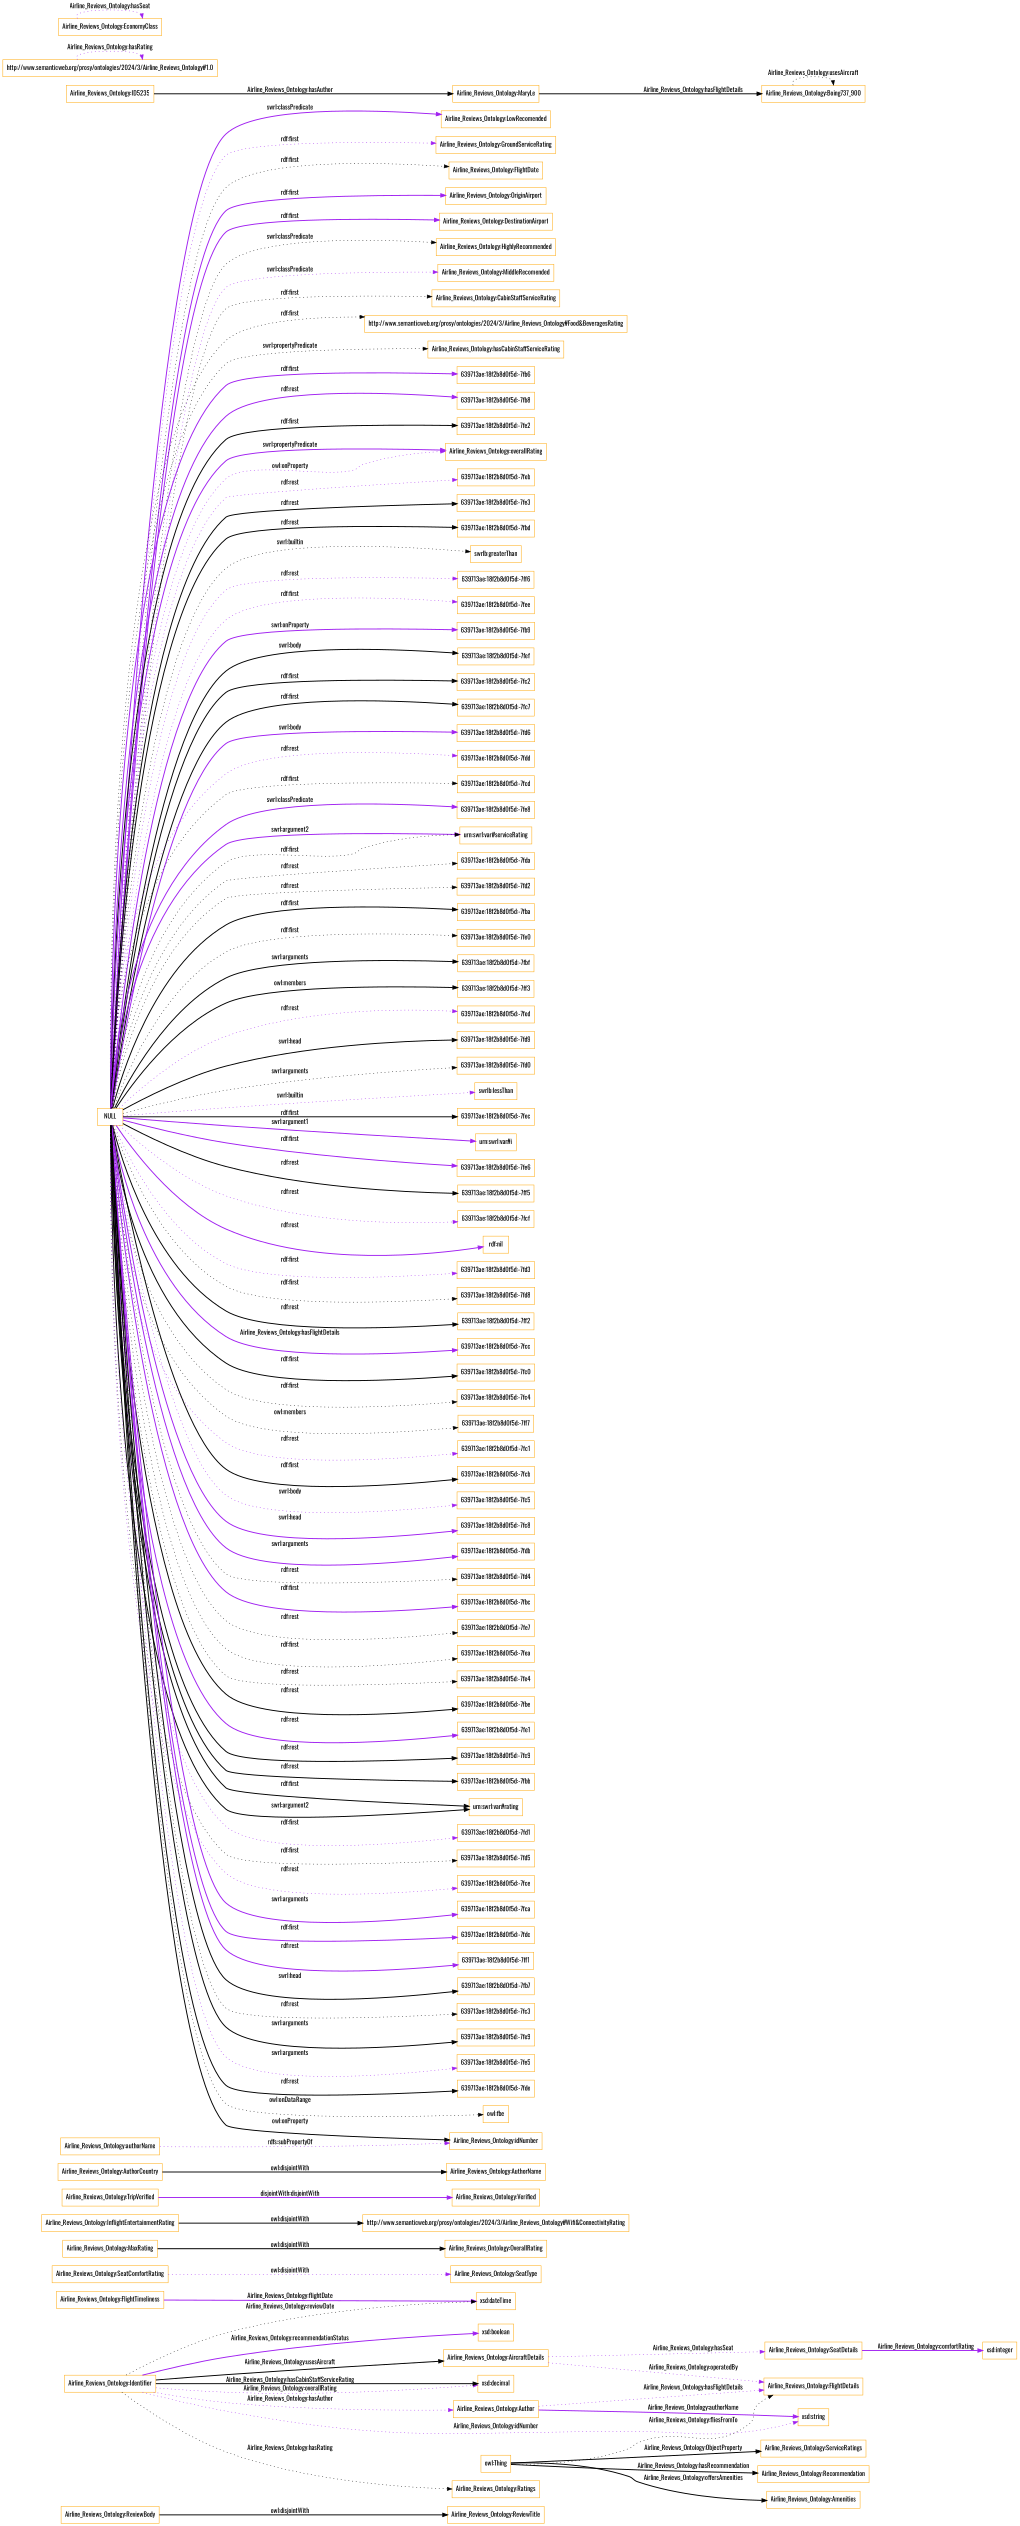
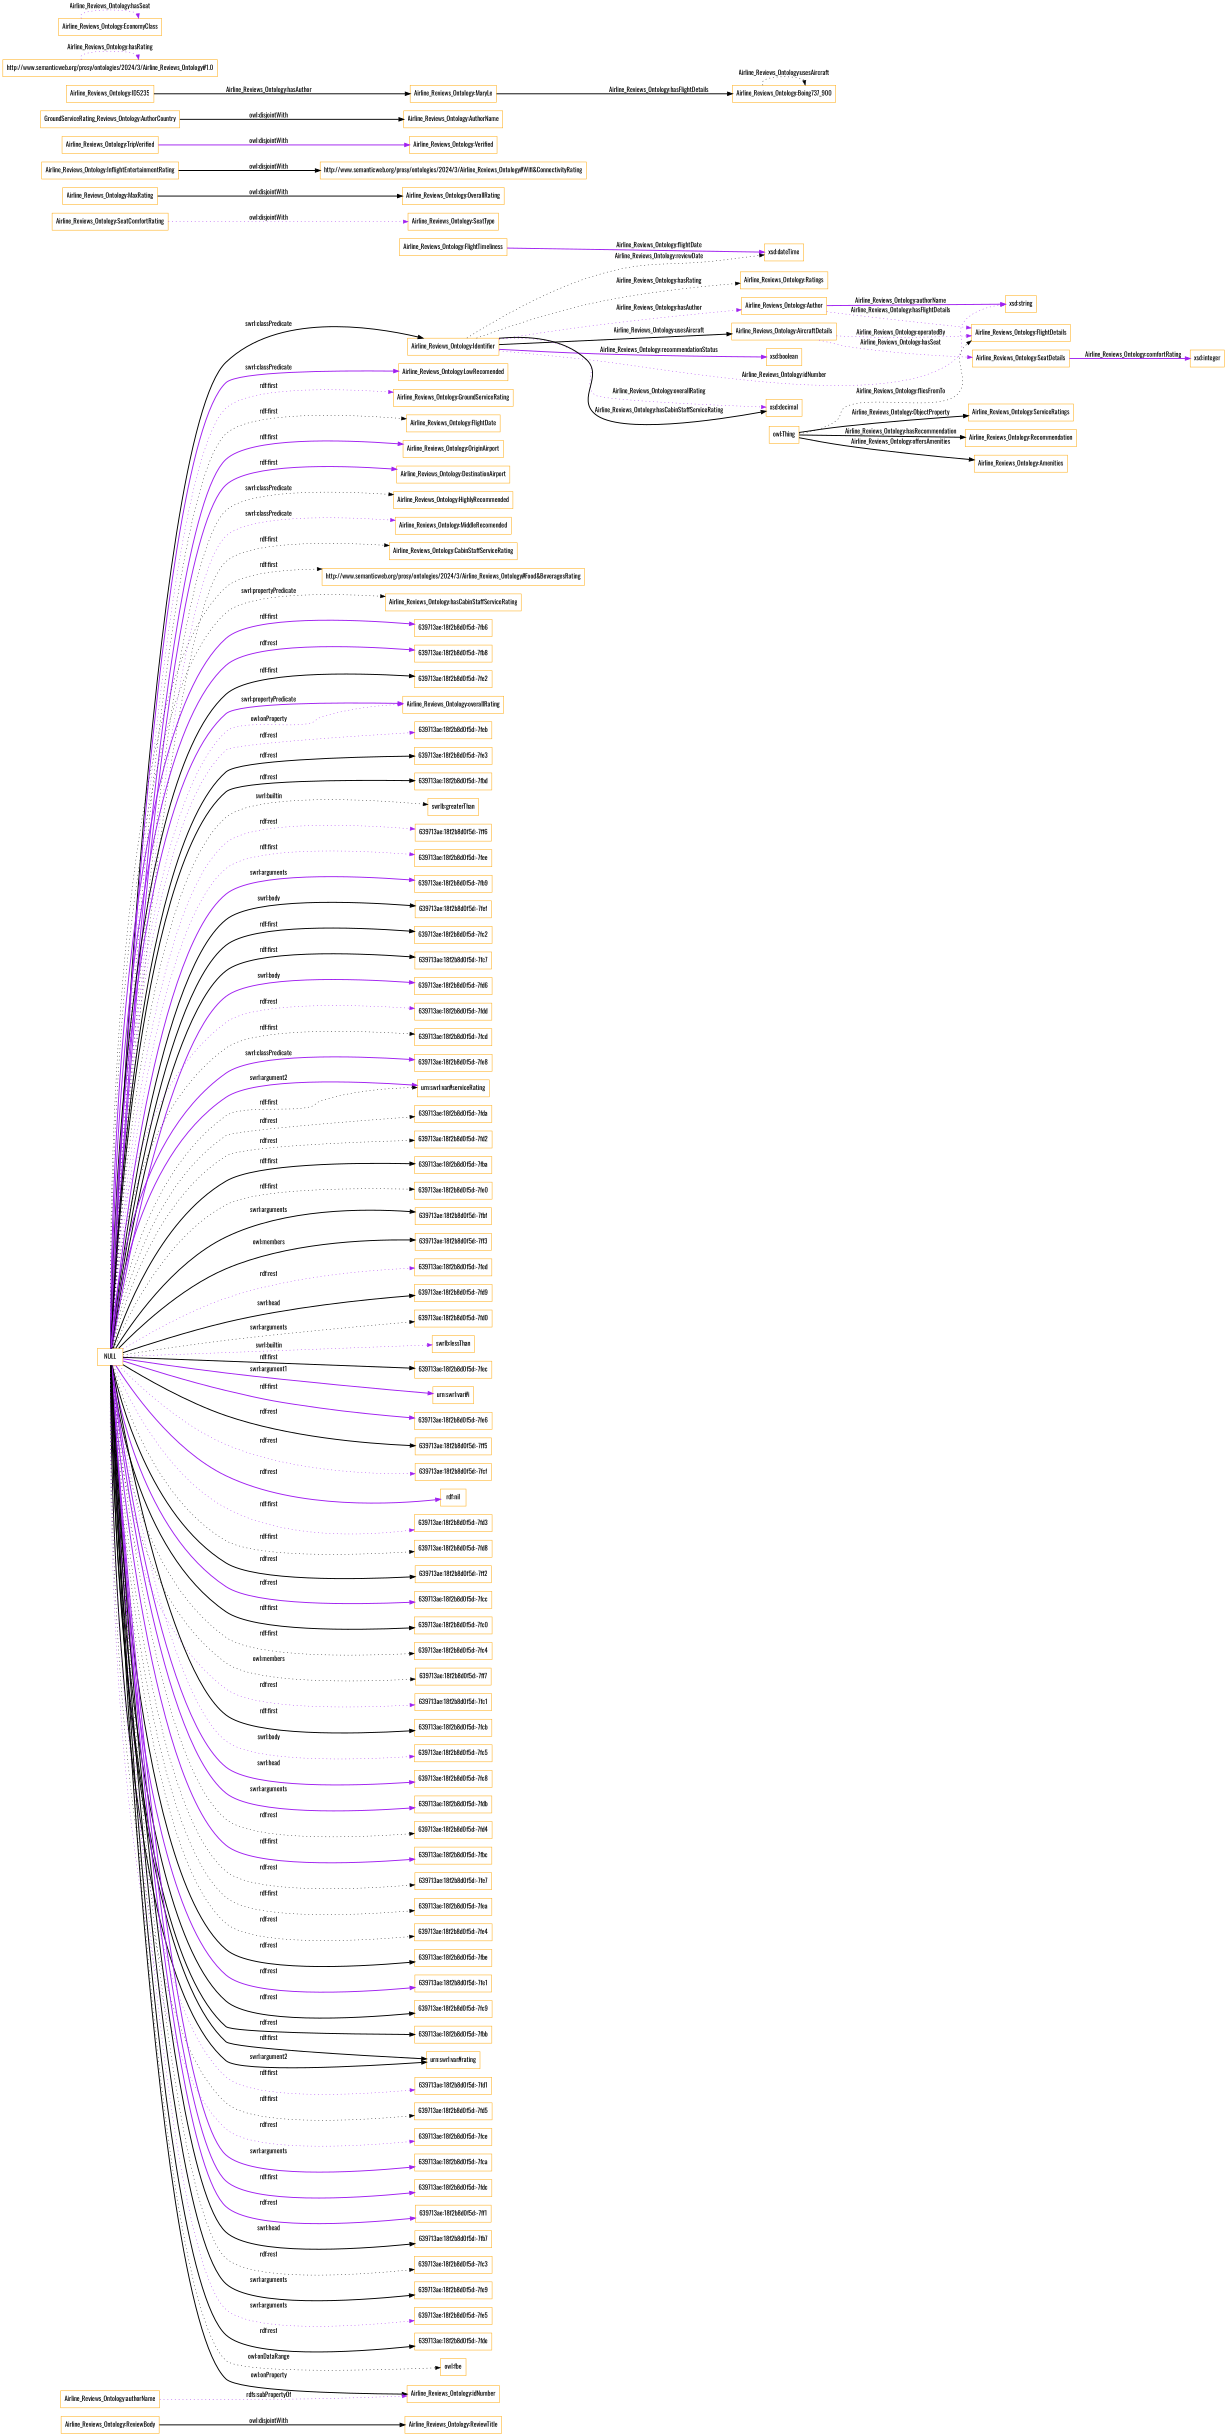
none -> (175, 542)
(290, 625) -> (269, 873)
(290, 1333) -> (269, 1583)
(110, 2172) -> (110, 119)
(290, 2194) -> (269, 141)
